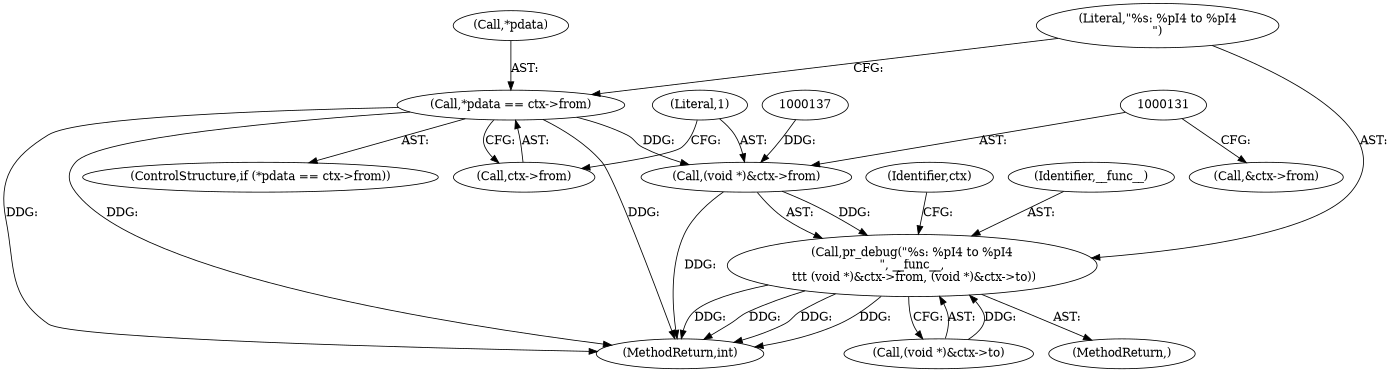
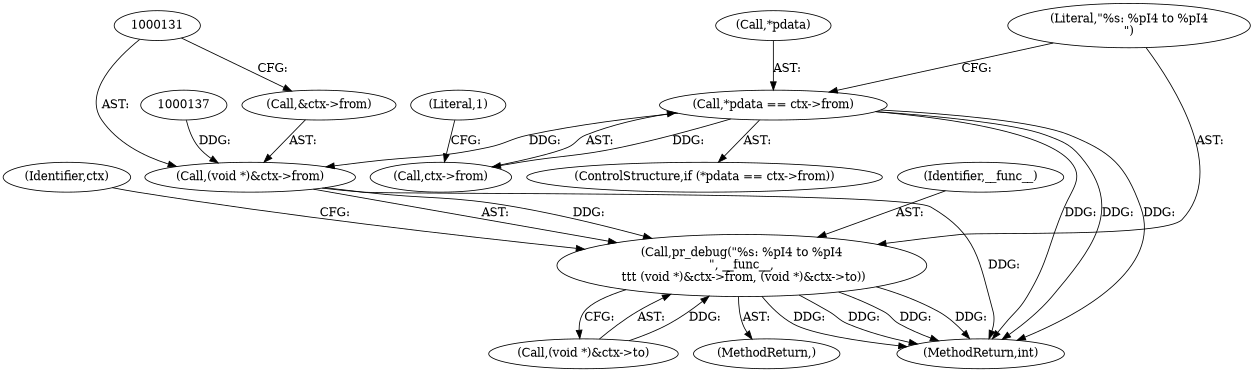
(734, 134) -> (288, 138)
(502, 141) -> (690, 141)
